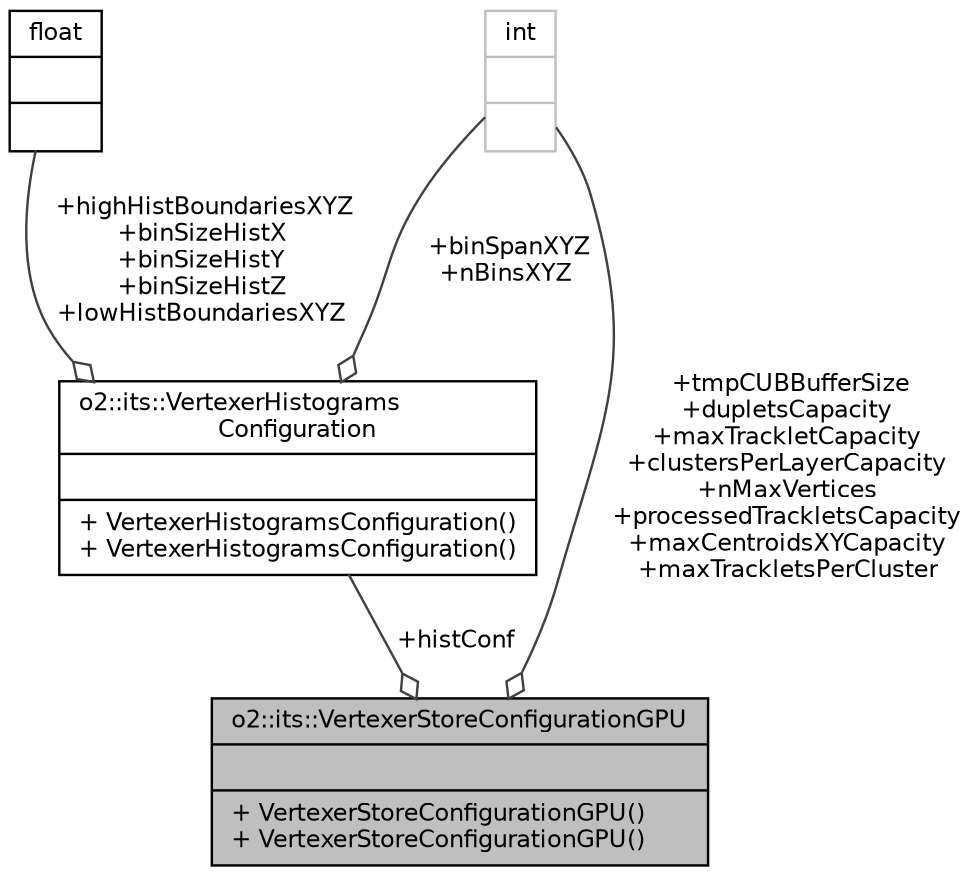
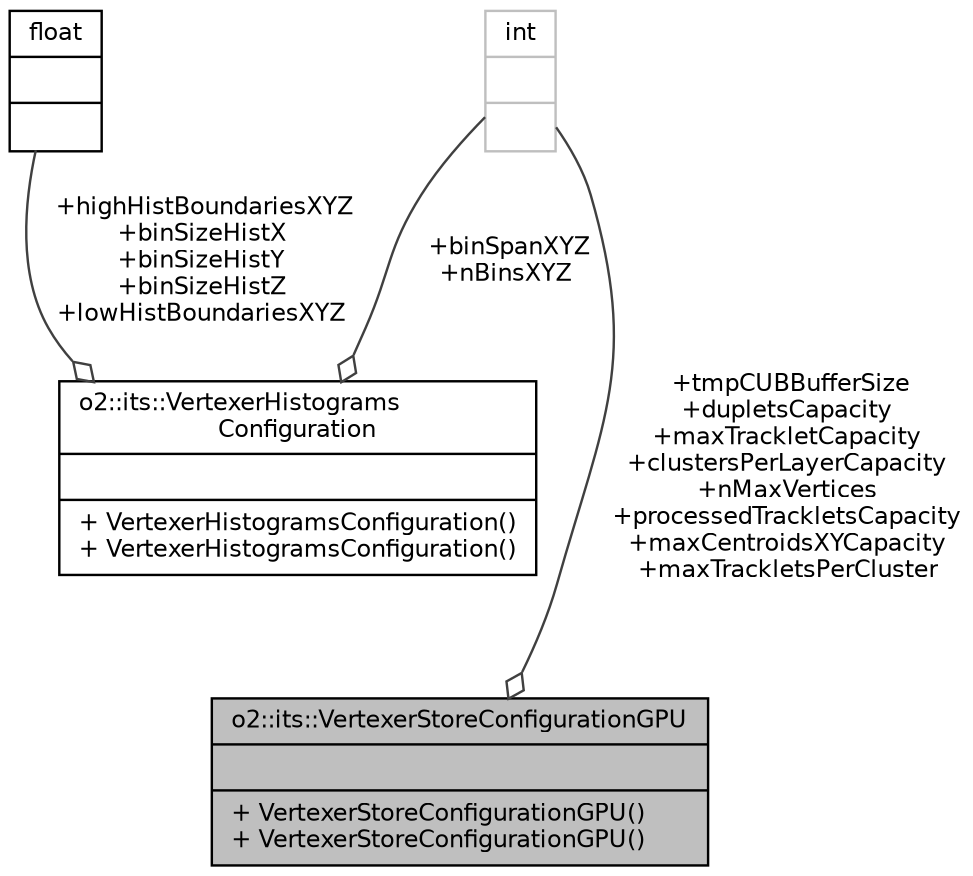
(375, 624) -> none
